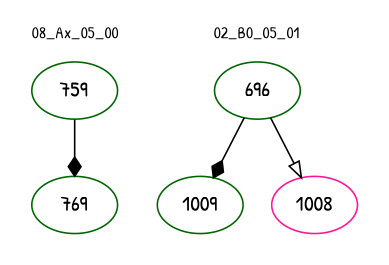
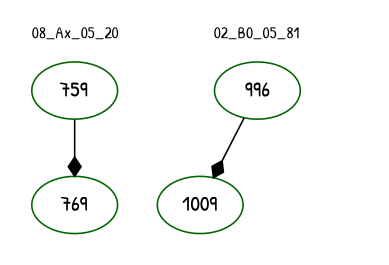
(75, 34) -> (75, 34)
(257, 34) -> (257, 34)
(257, 91) -> (257, 91)
(315, 205) -> none
